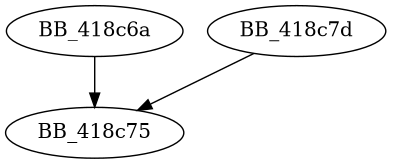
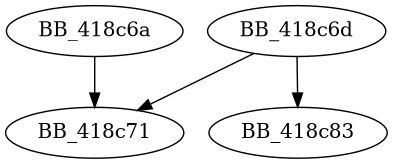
(297, 31) -> (297, 31)
(95, 133) -> (95, 133)
none -> (298, 133)
